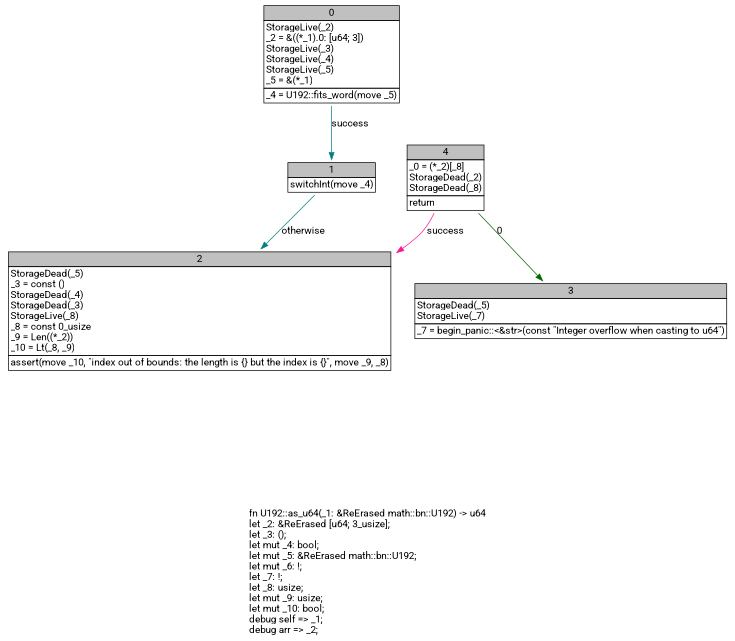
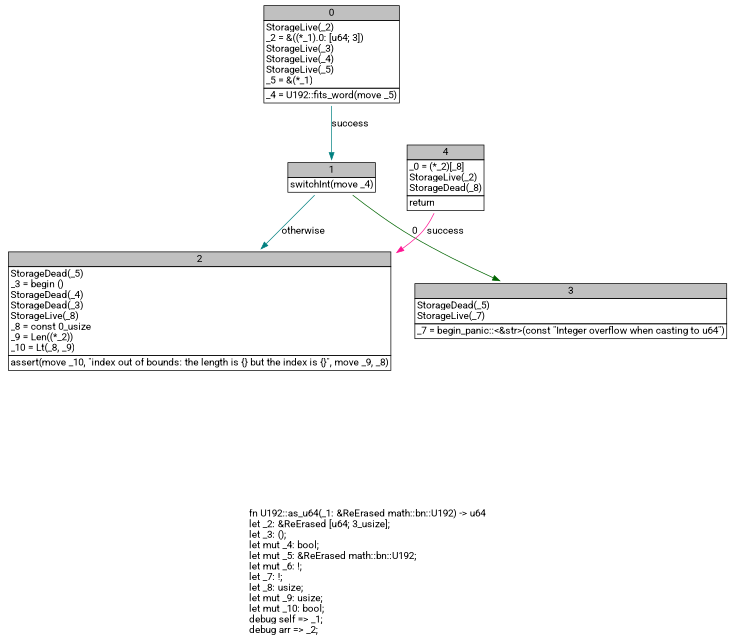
(446, 177) -> (443, 177)
(508, 244) -> (420, 241)
(38, 284) -> (37, 284)
